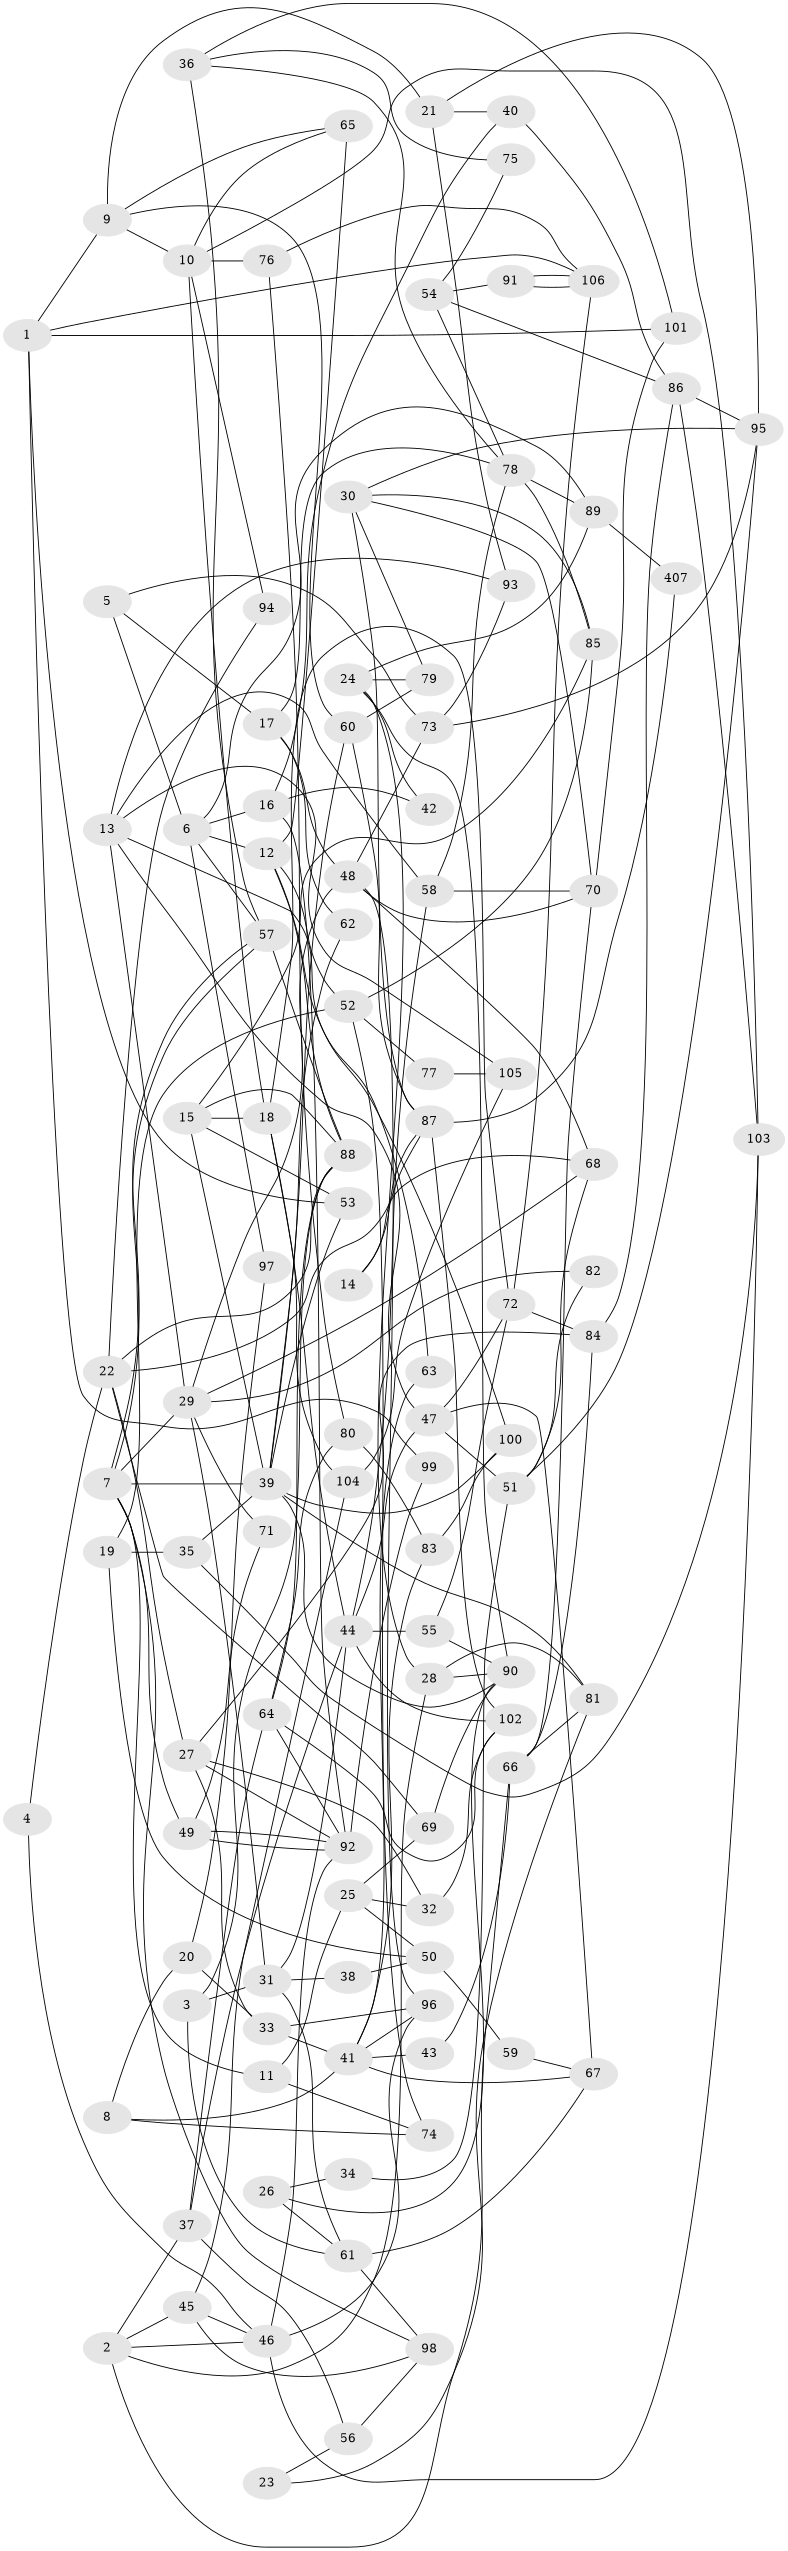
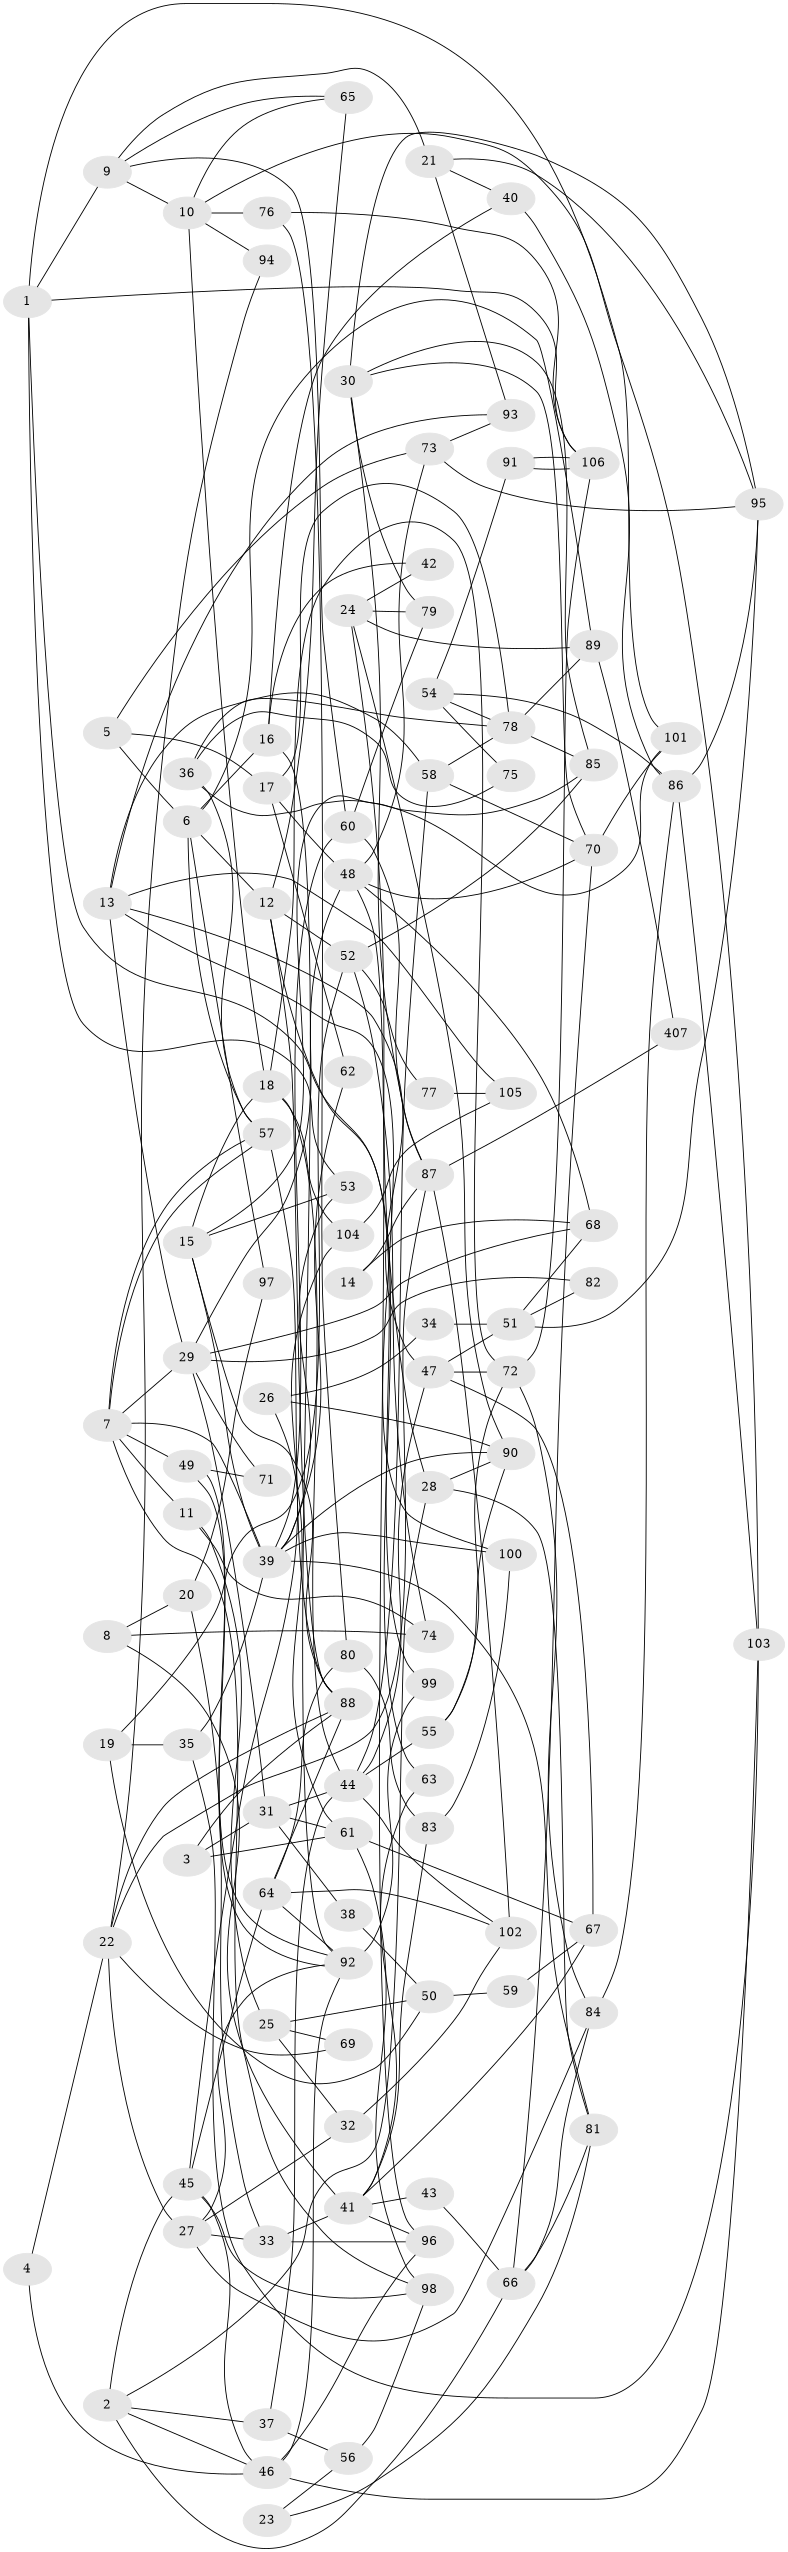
(459, 1745) -> none
(215, 2005) -> (225, 2039)
